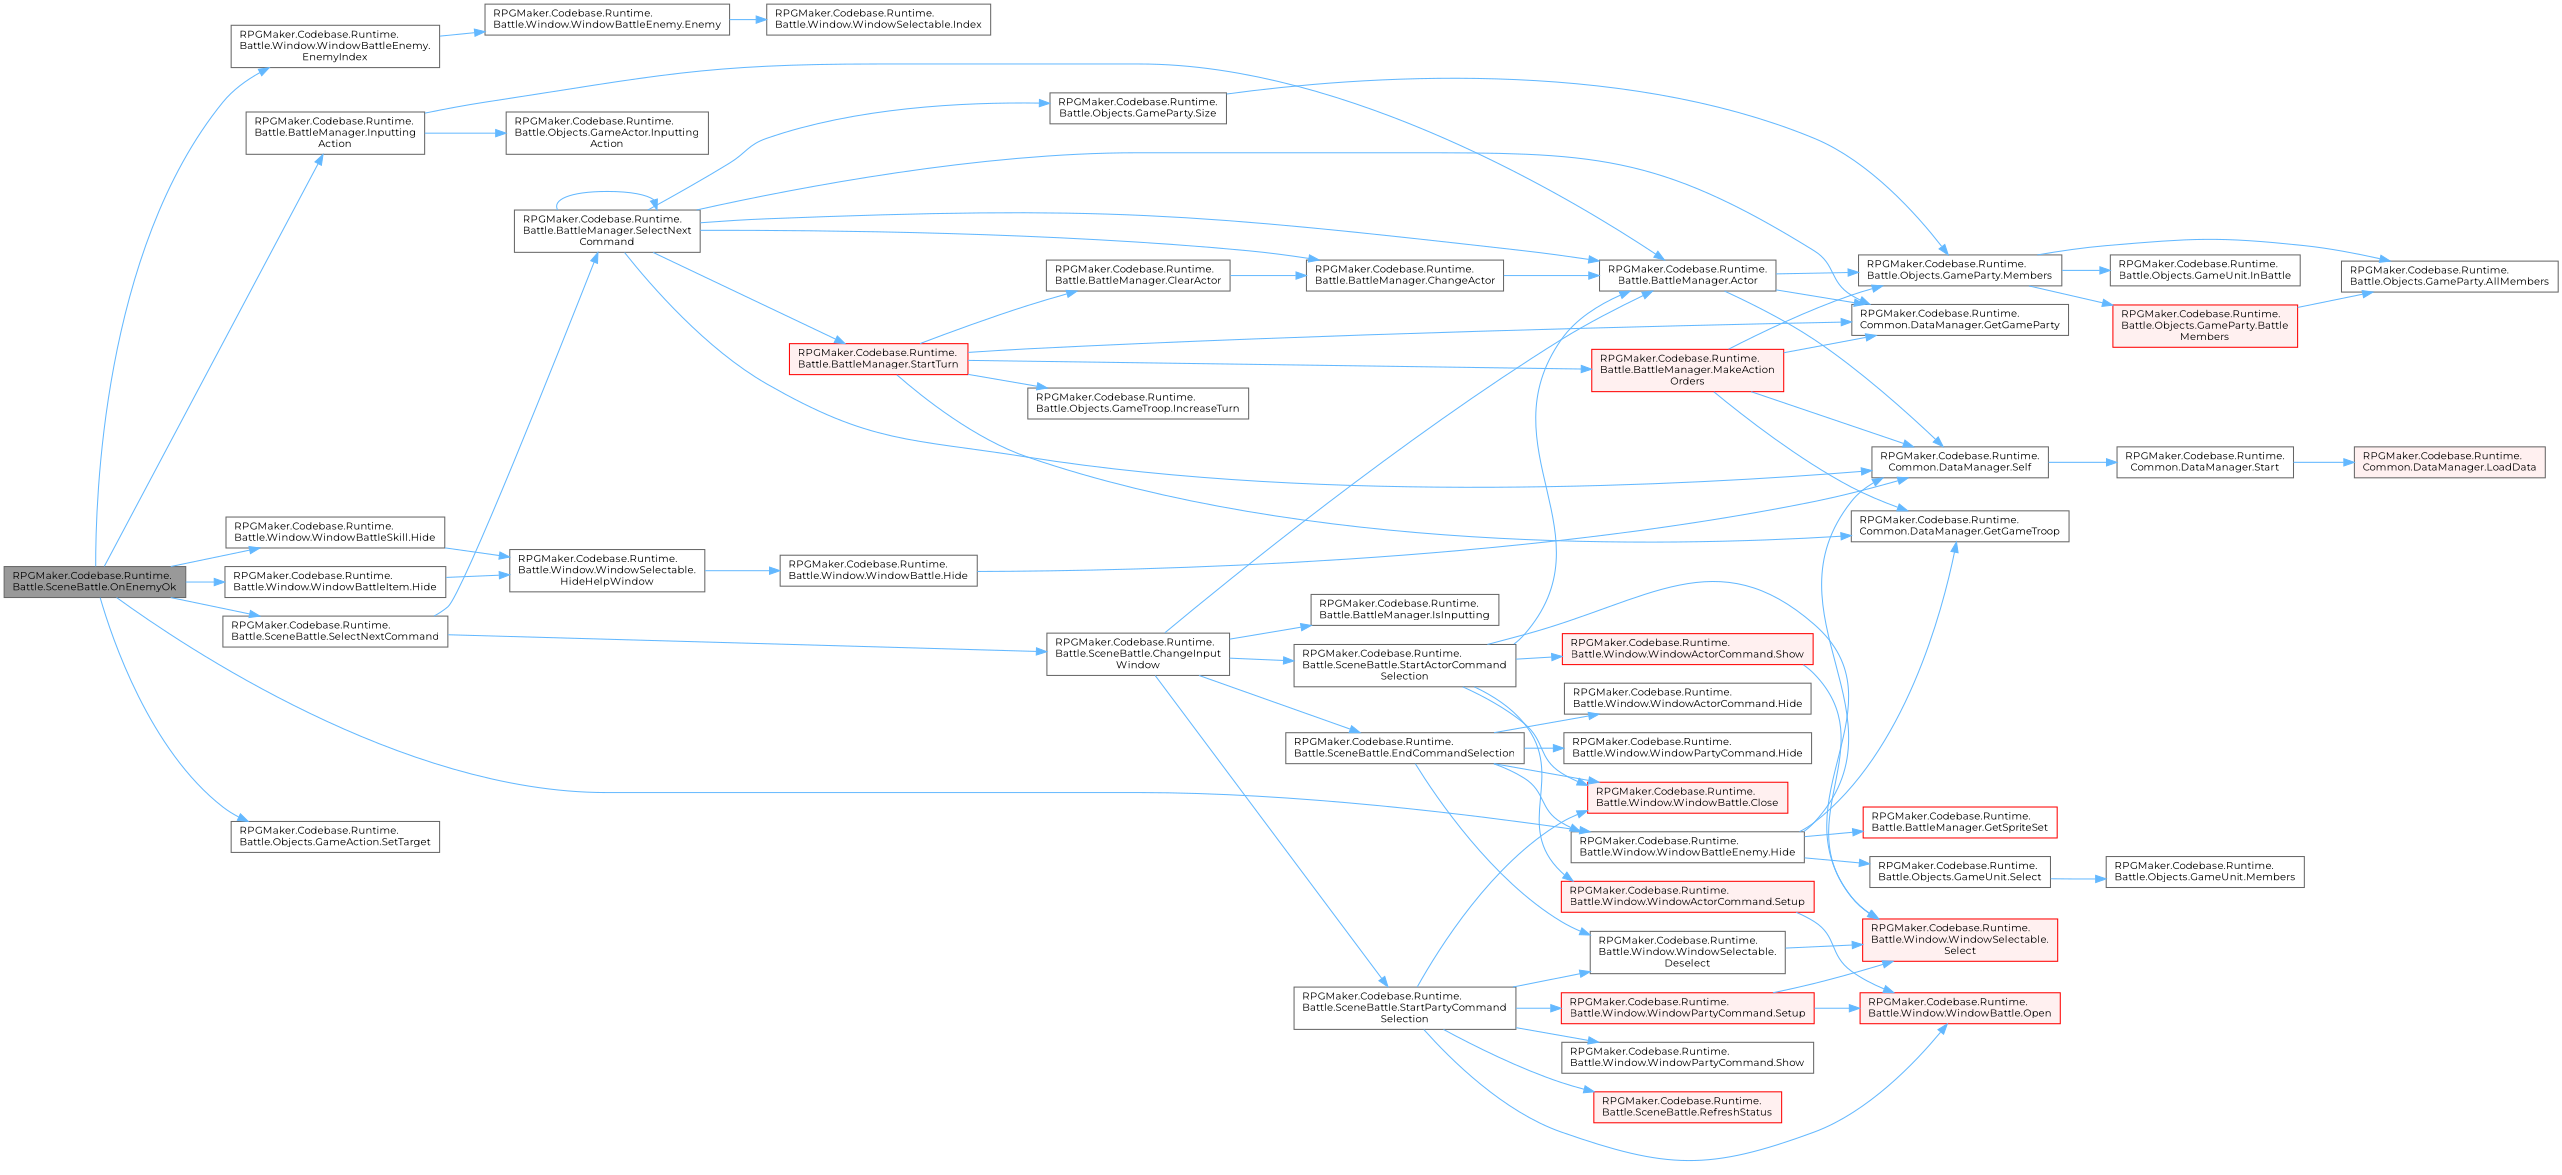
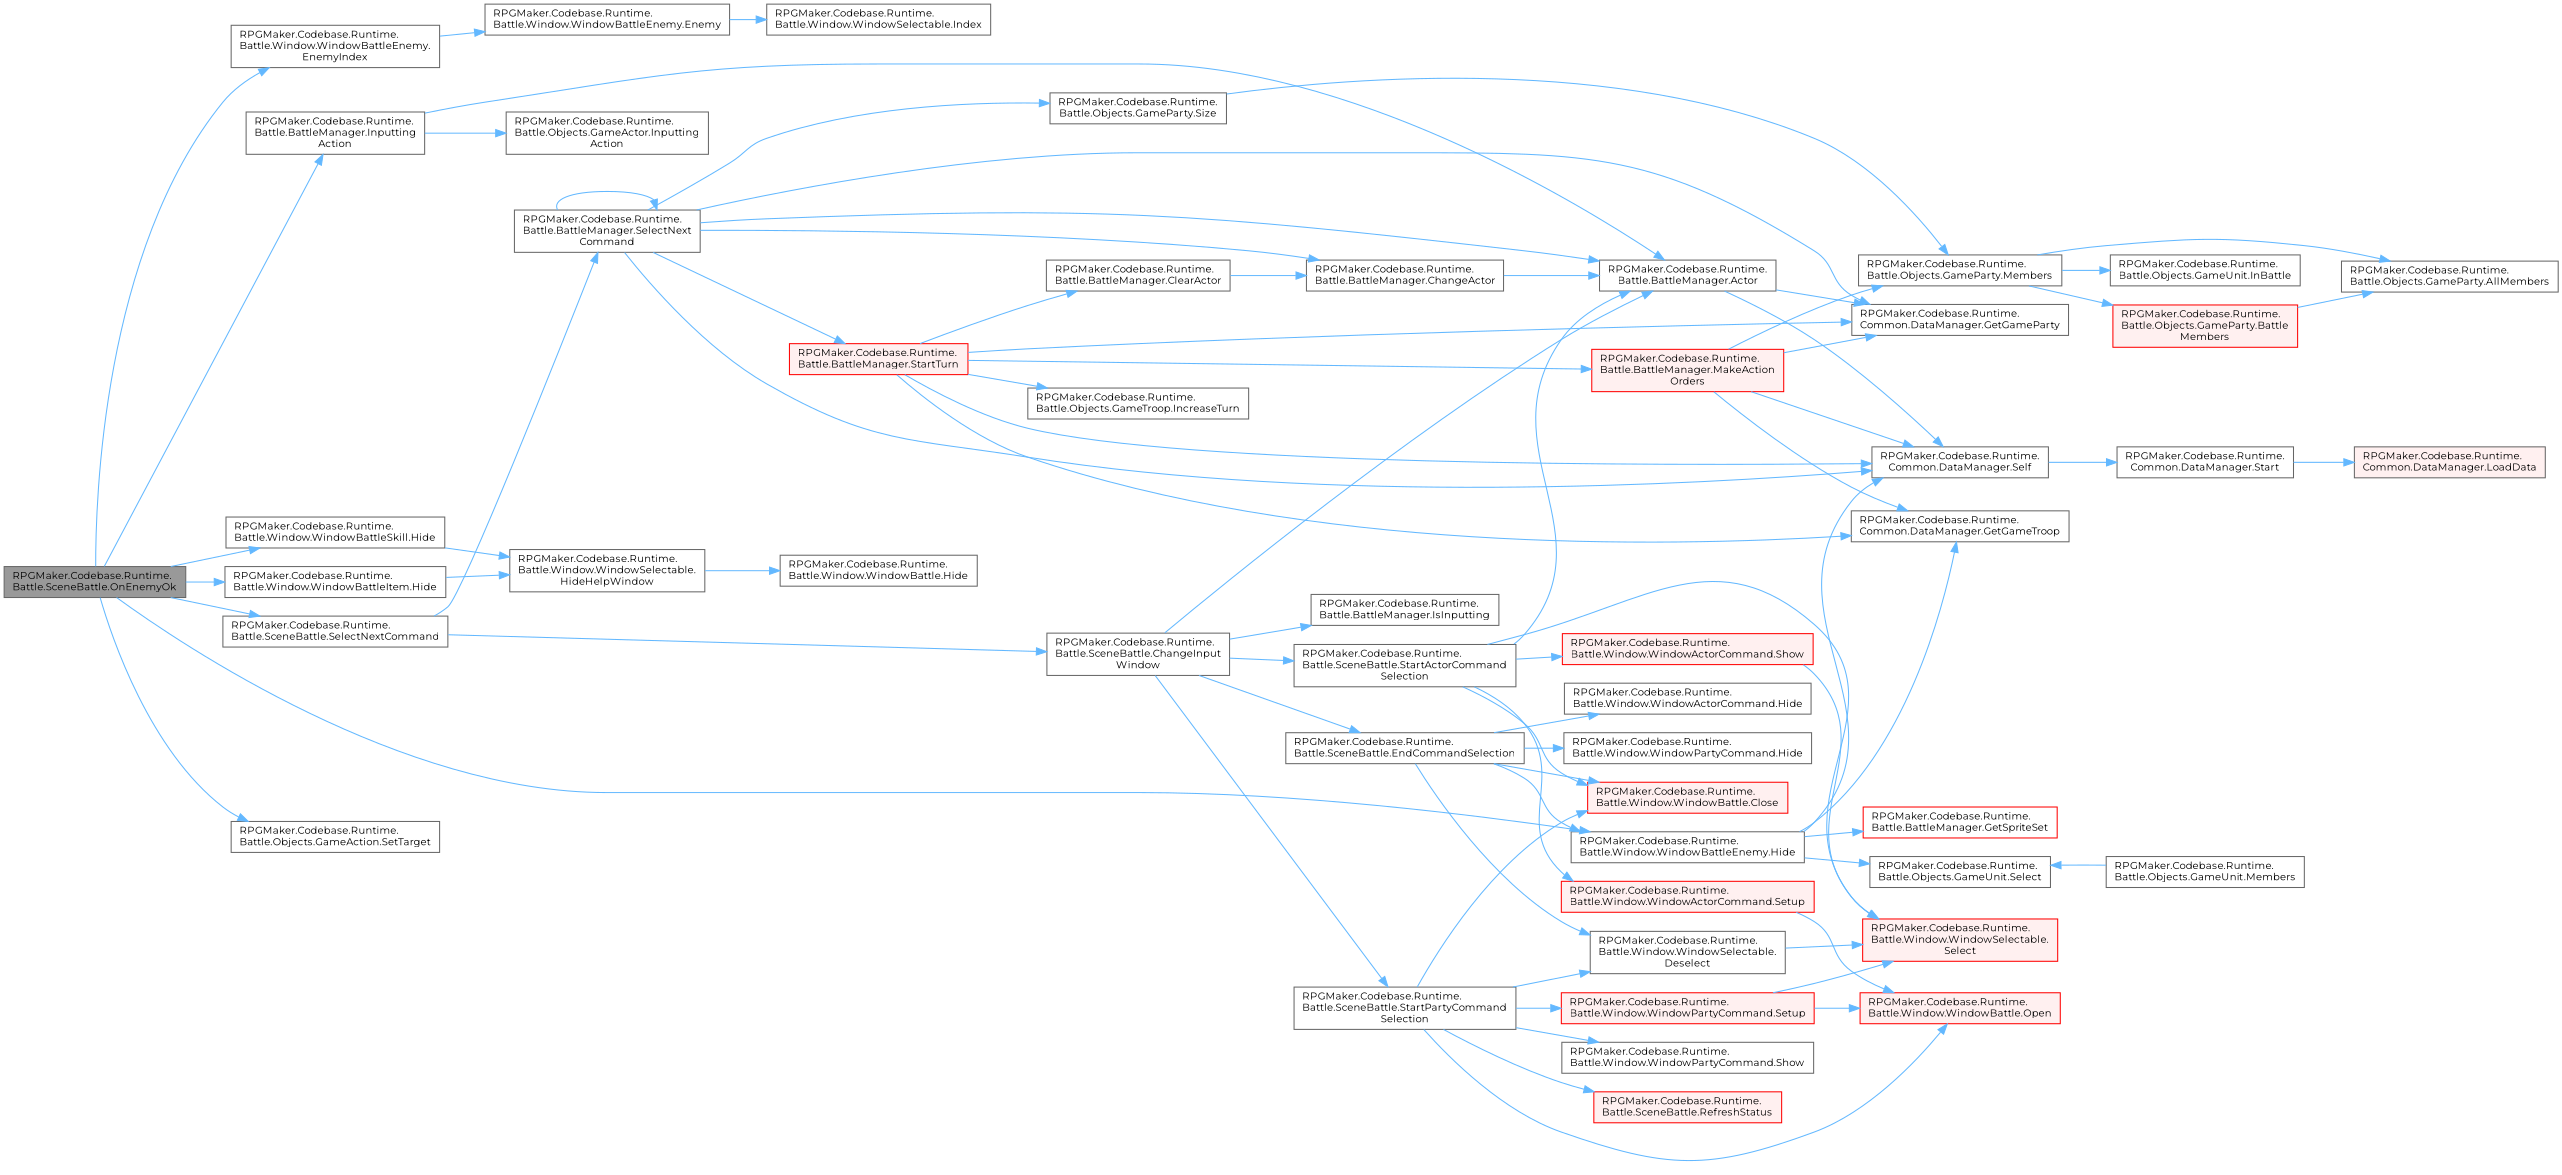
(1812, 273) -> none
(1441, 552) -> (1352, 458)
(2073, 879) -> (2084, 865)
